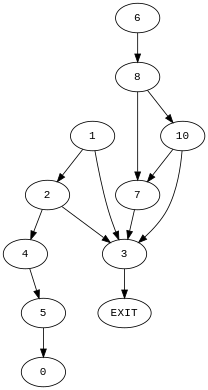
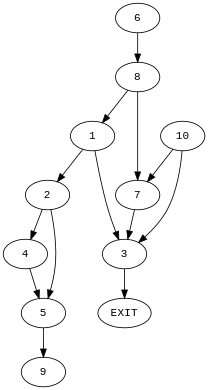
(158, 103) -> (118, 103)
(83, 222) -> (56, 250)
(43, 372) -> (43, 372)
